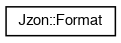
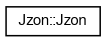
(61, 21) -> (53, 21)
